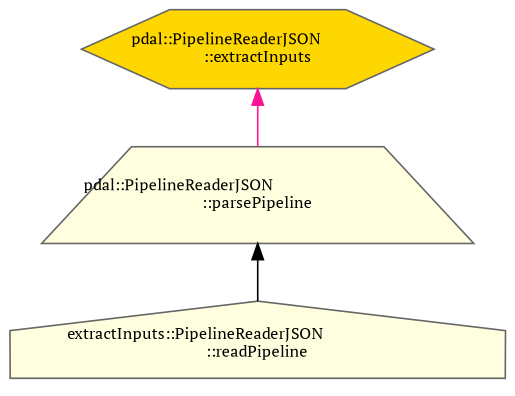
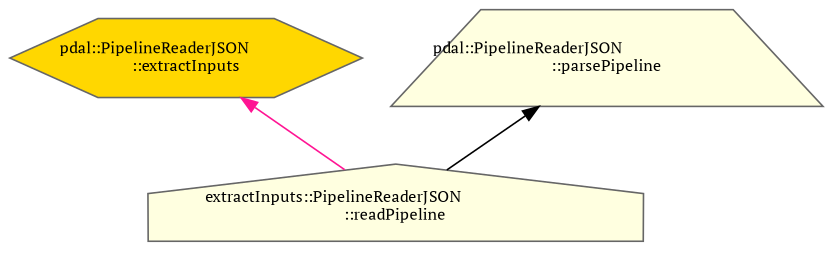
(258, 126) -> (300, 139)
